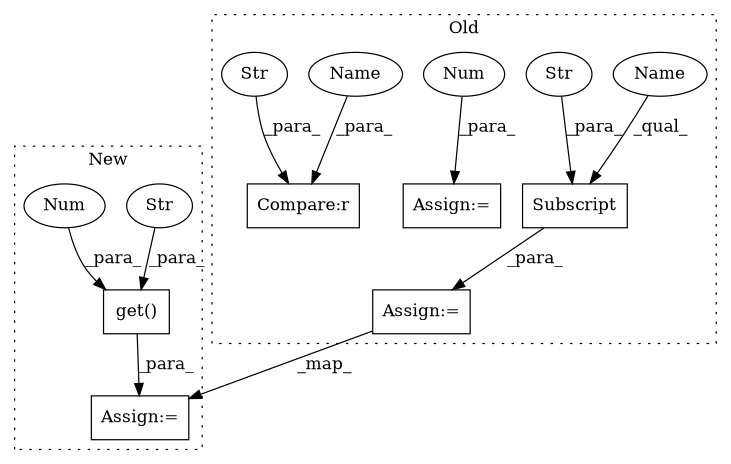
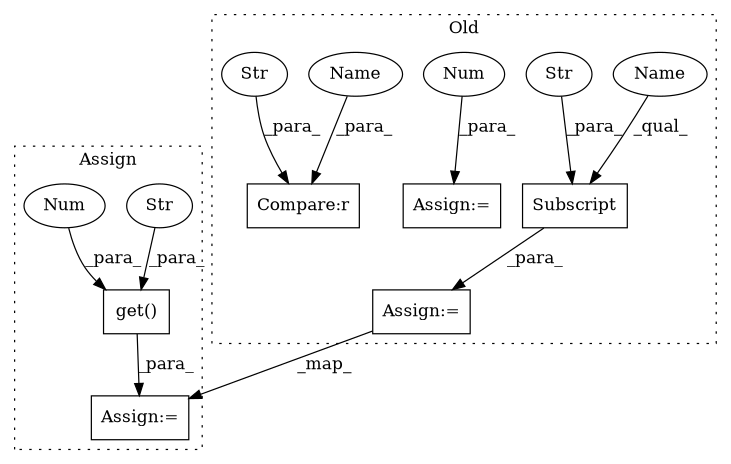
(108, 160) -> (108, 160)
